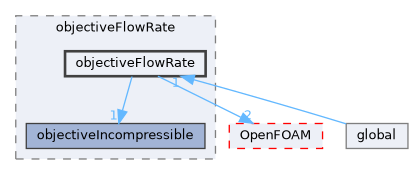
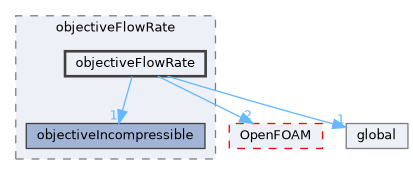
(270, 101) -> (250, 101)
